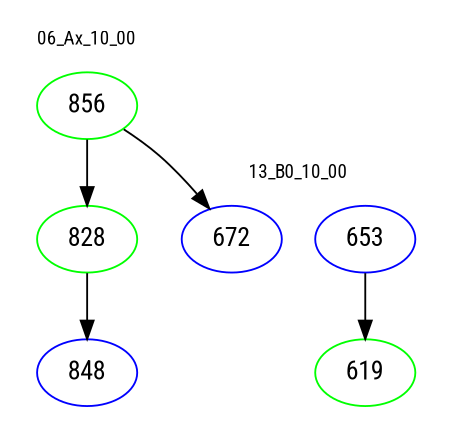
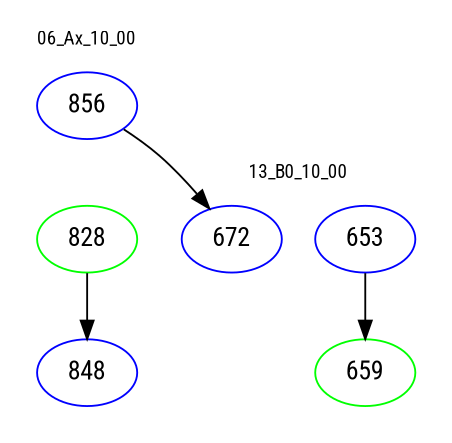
(87, 106) -> (87, 106)
(87, 163) -> none
(365, 373) -> (365, 373)
